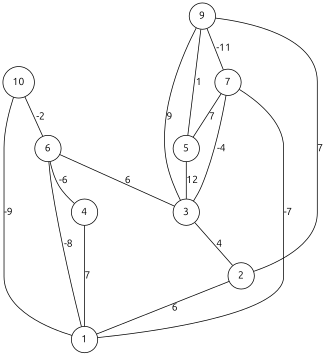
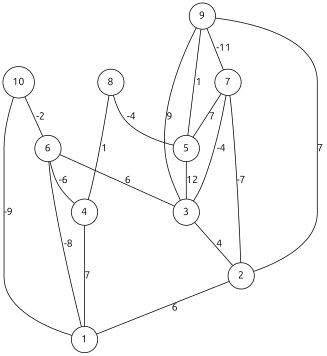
none -> (111, 82)
(284, 276) -> (237, 179)
